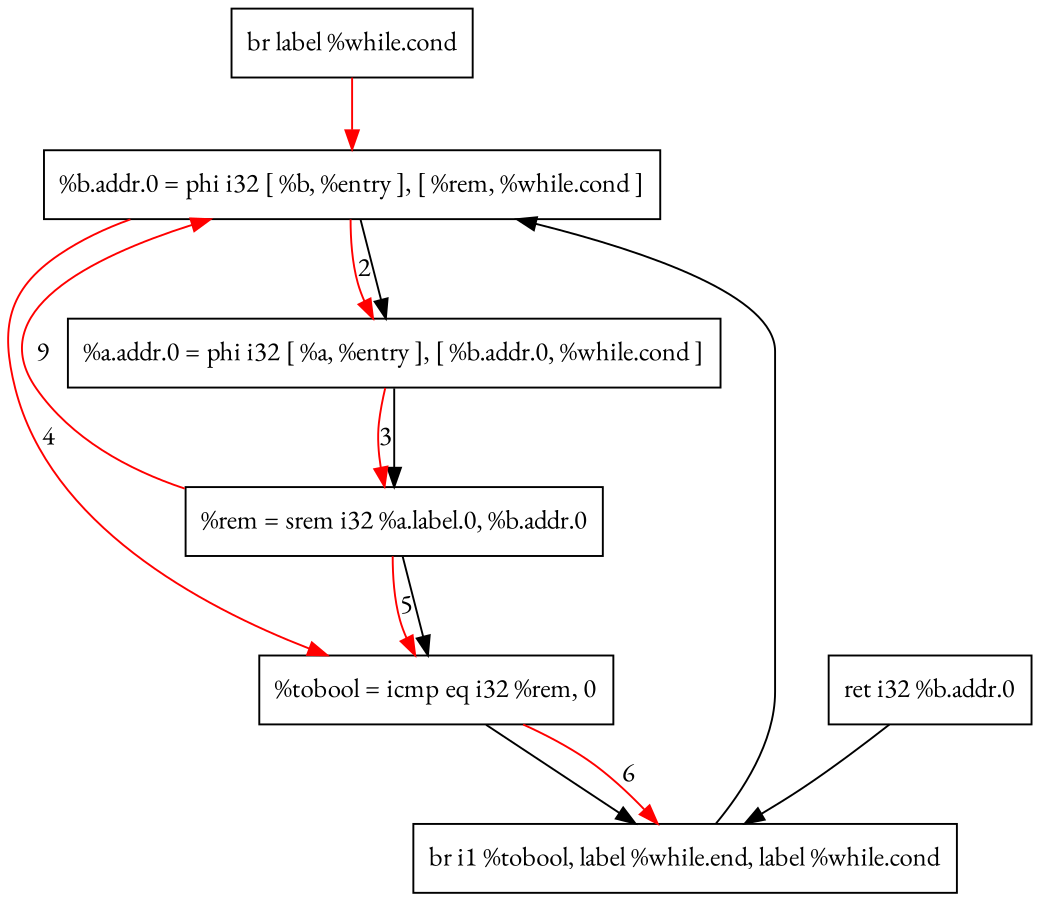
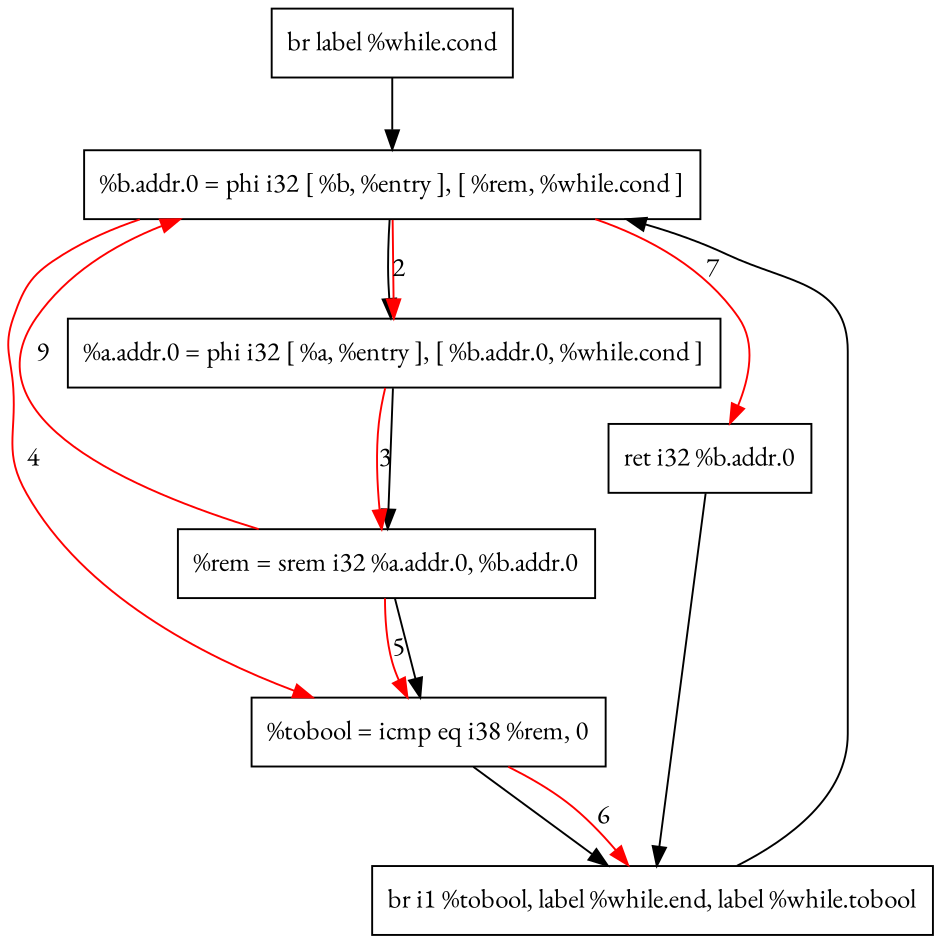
(352, 104) -> (392, 104)
none -> (711, 286)
(394, 522) -> (387, 564)
(436, 690) -> (429, 732)
(685, 858) -> (653, 900)
